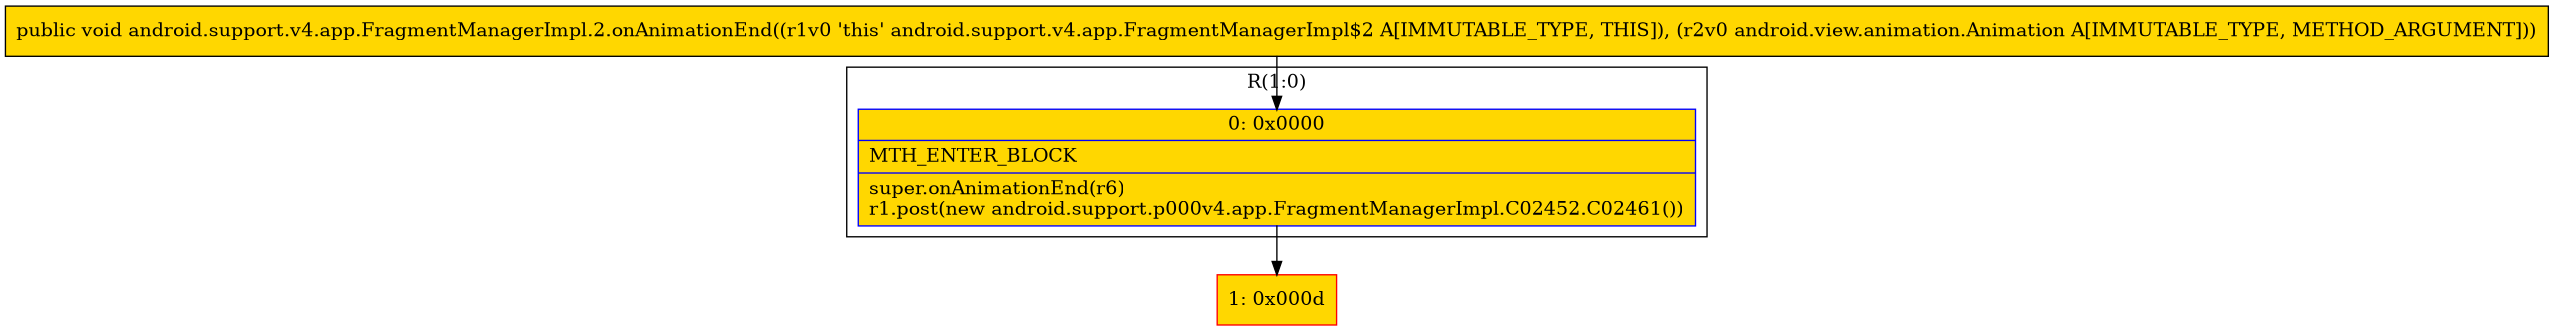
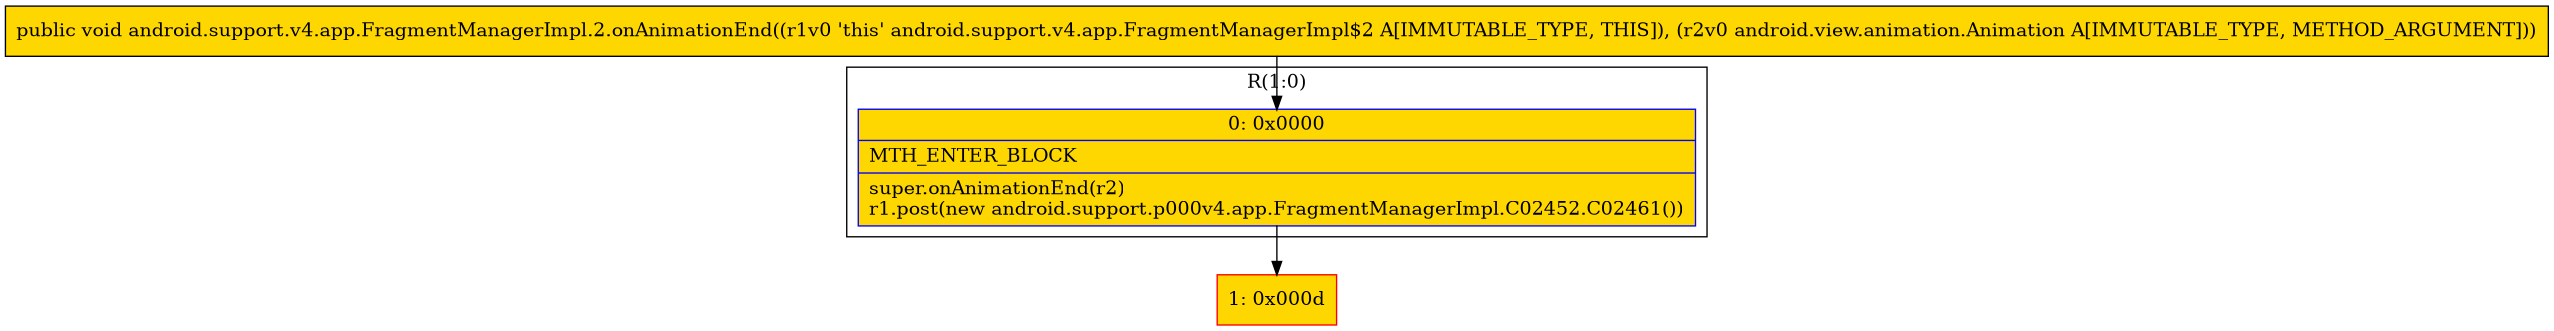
(997, 189) -> (997, 189)
